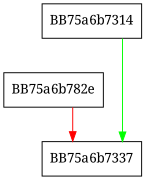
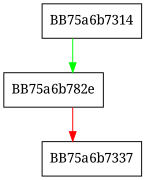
(122, 85) -> (73, 51)
